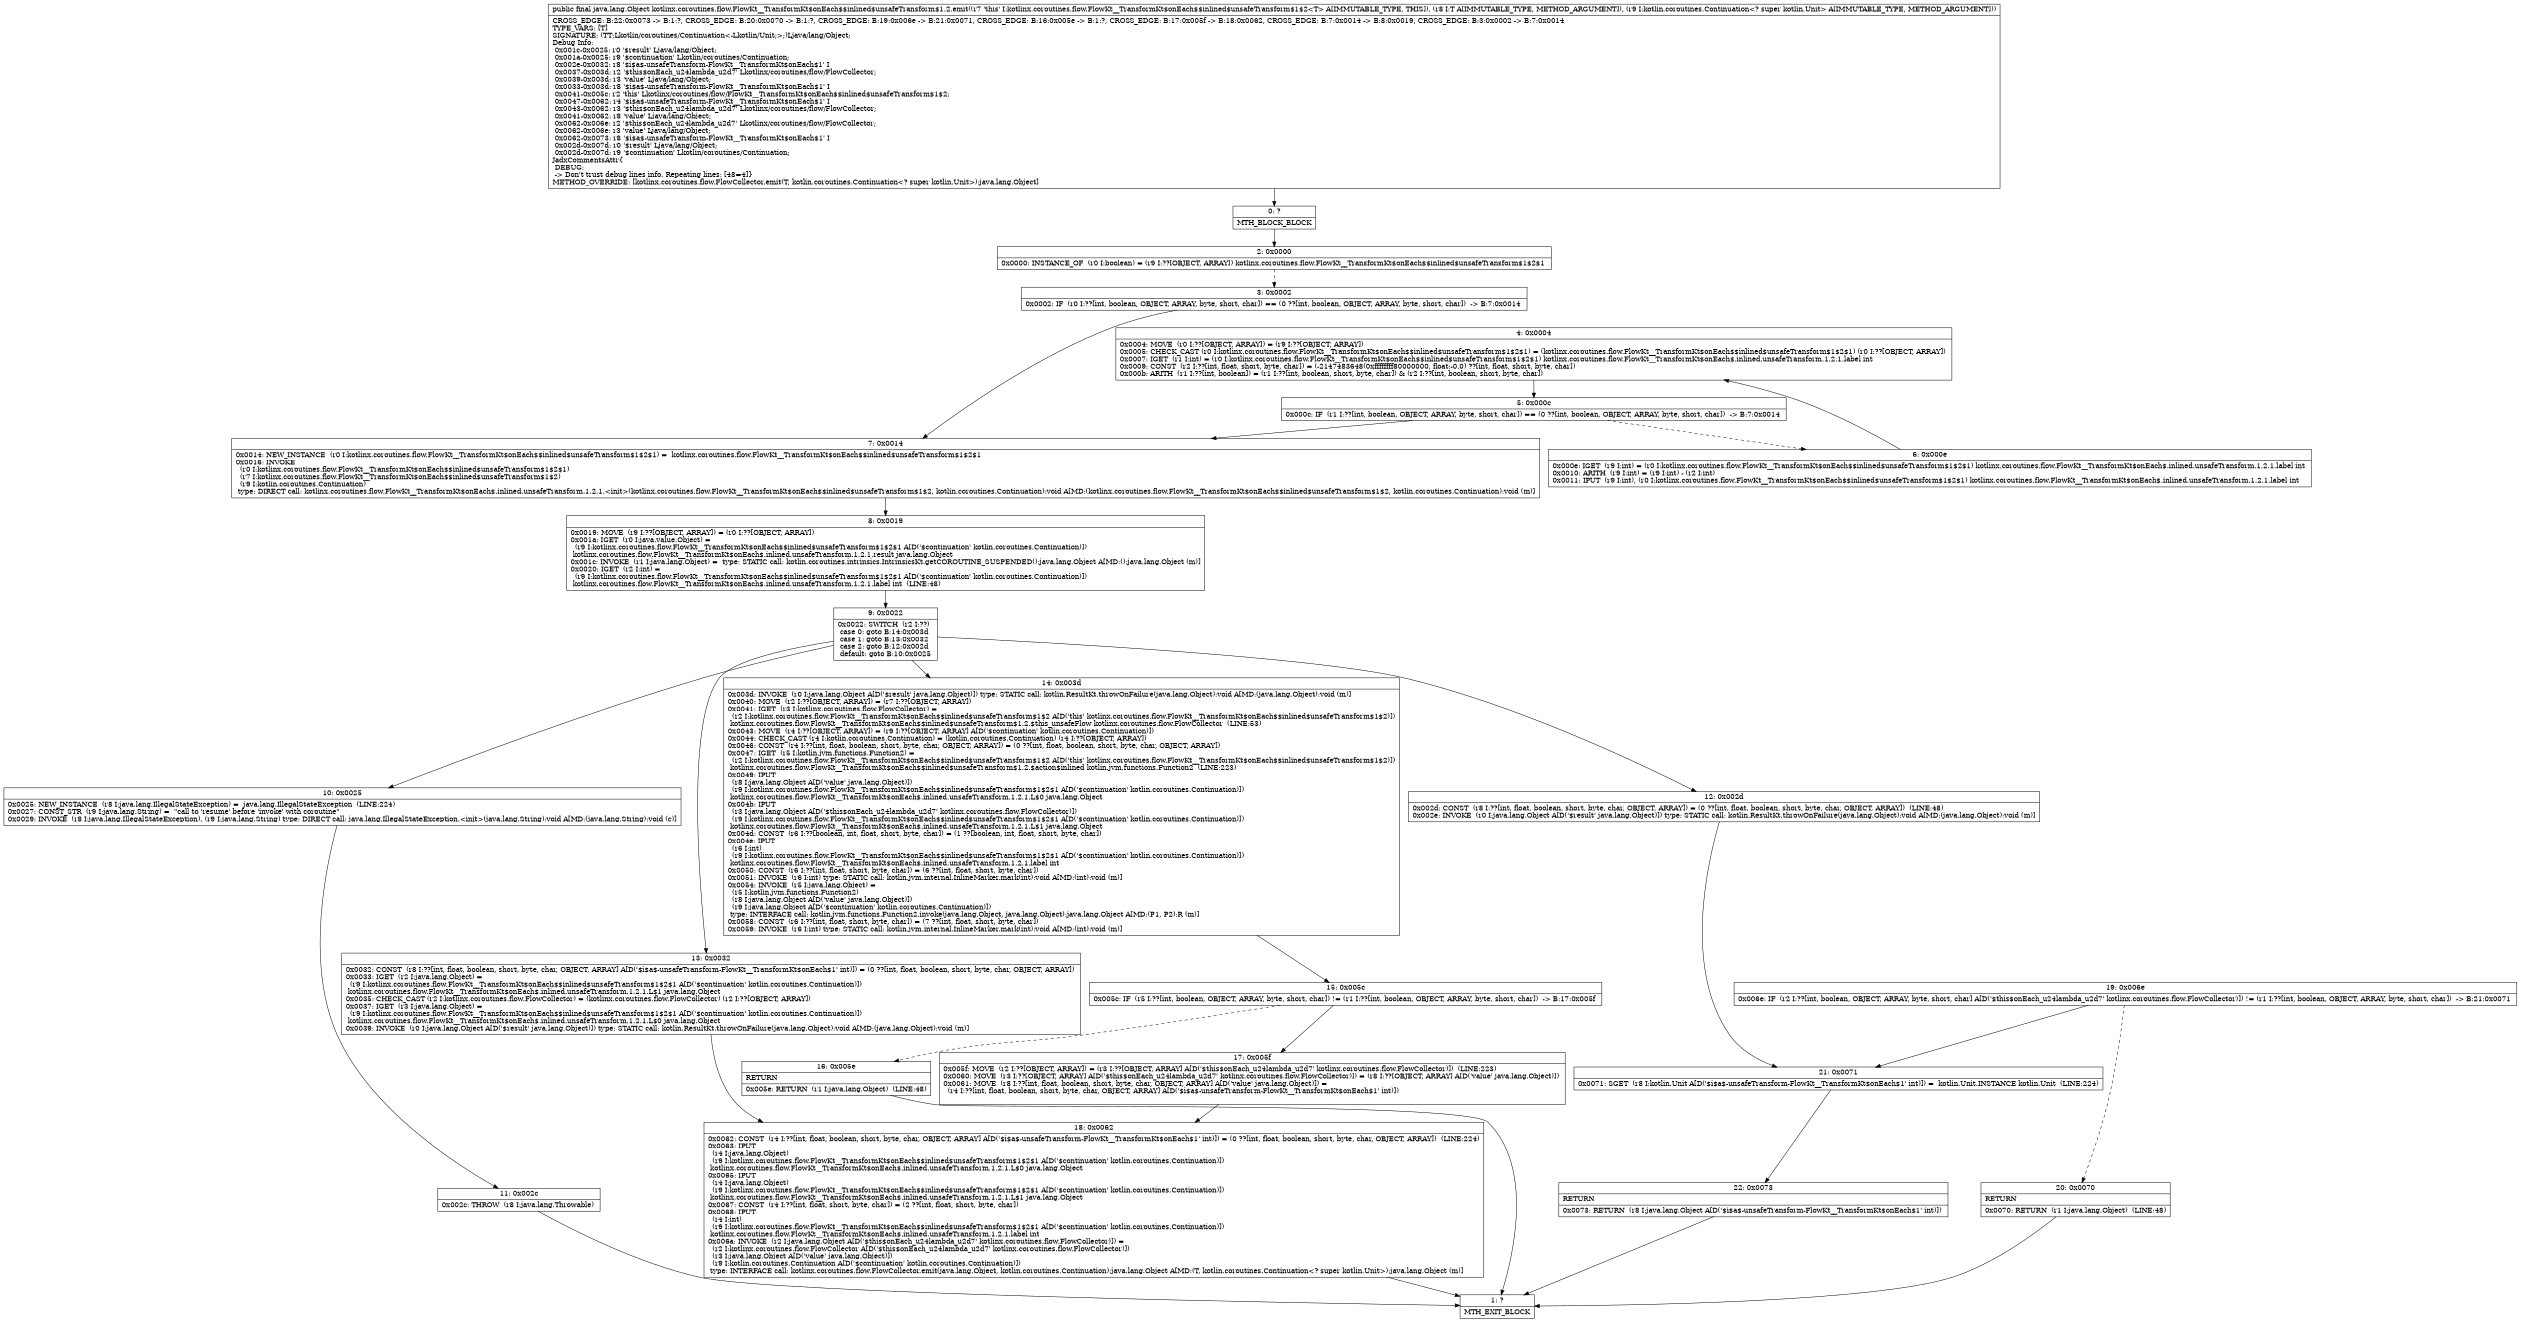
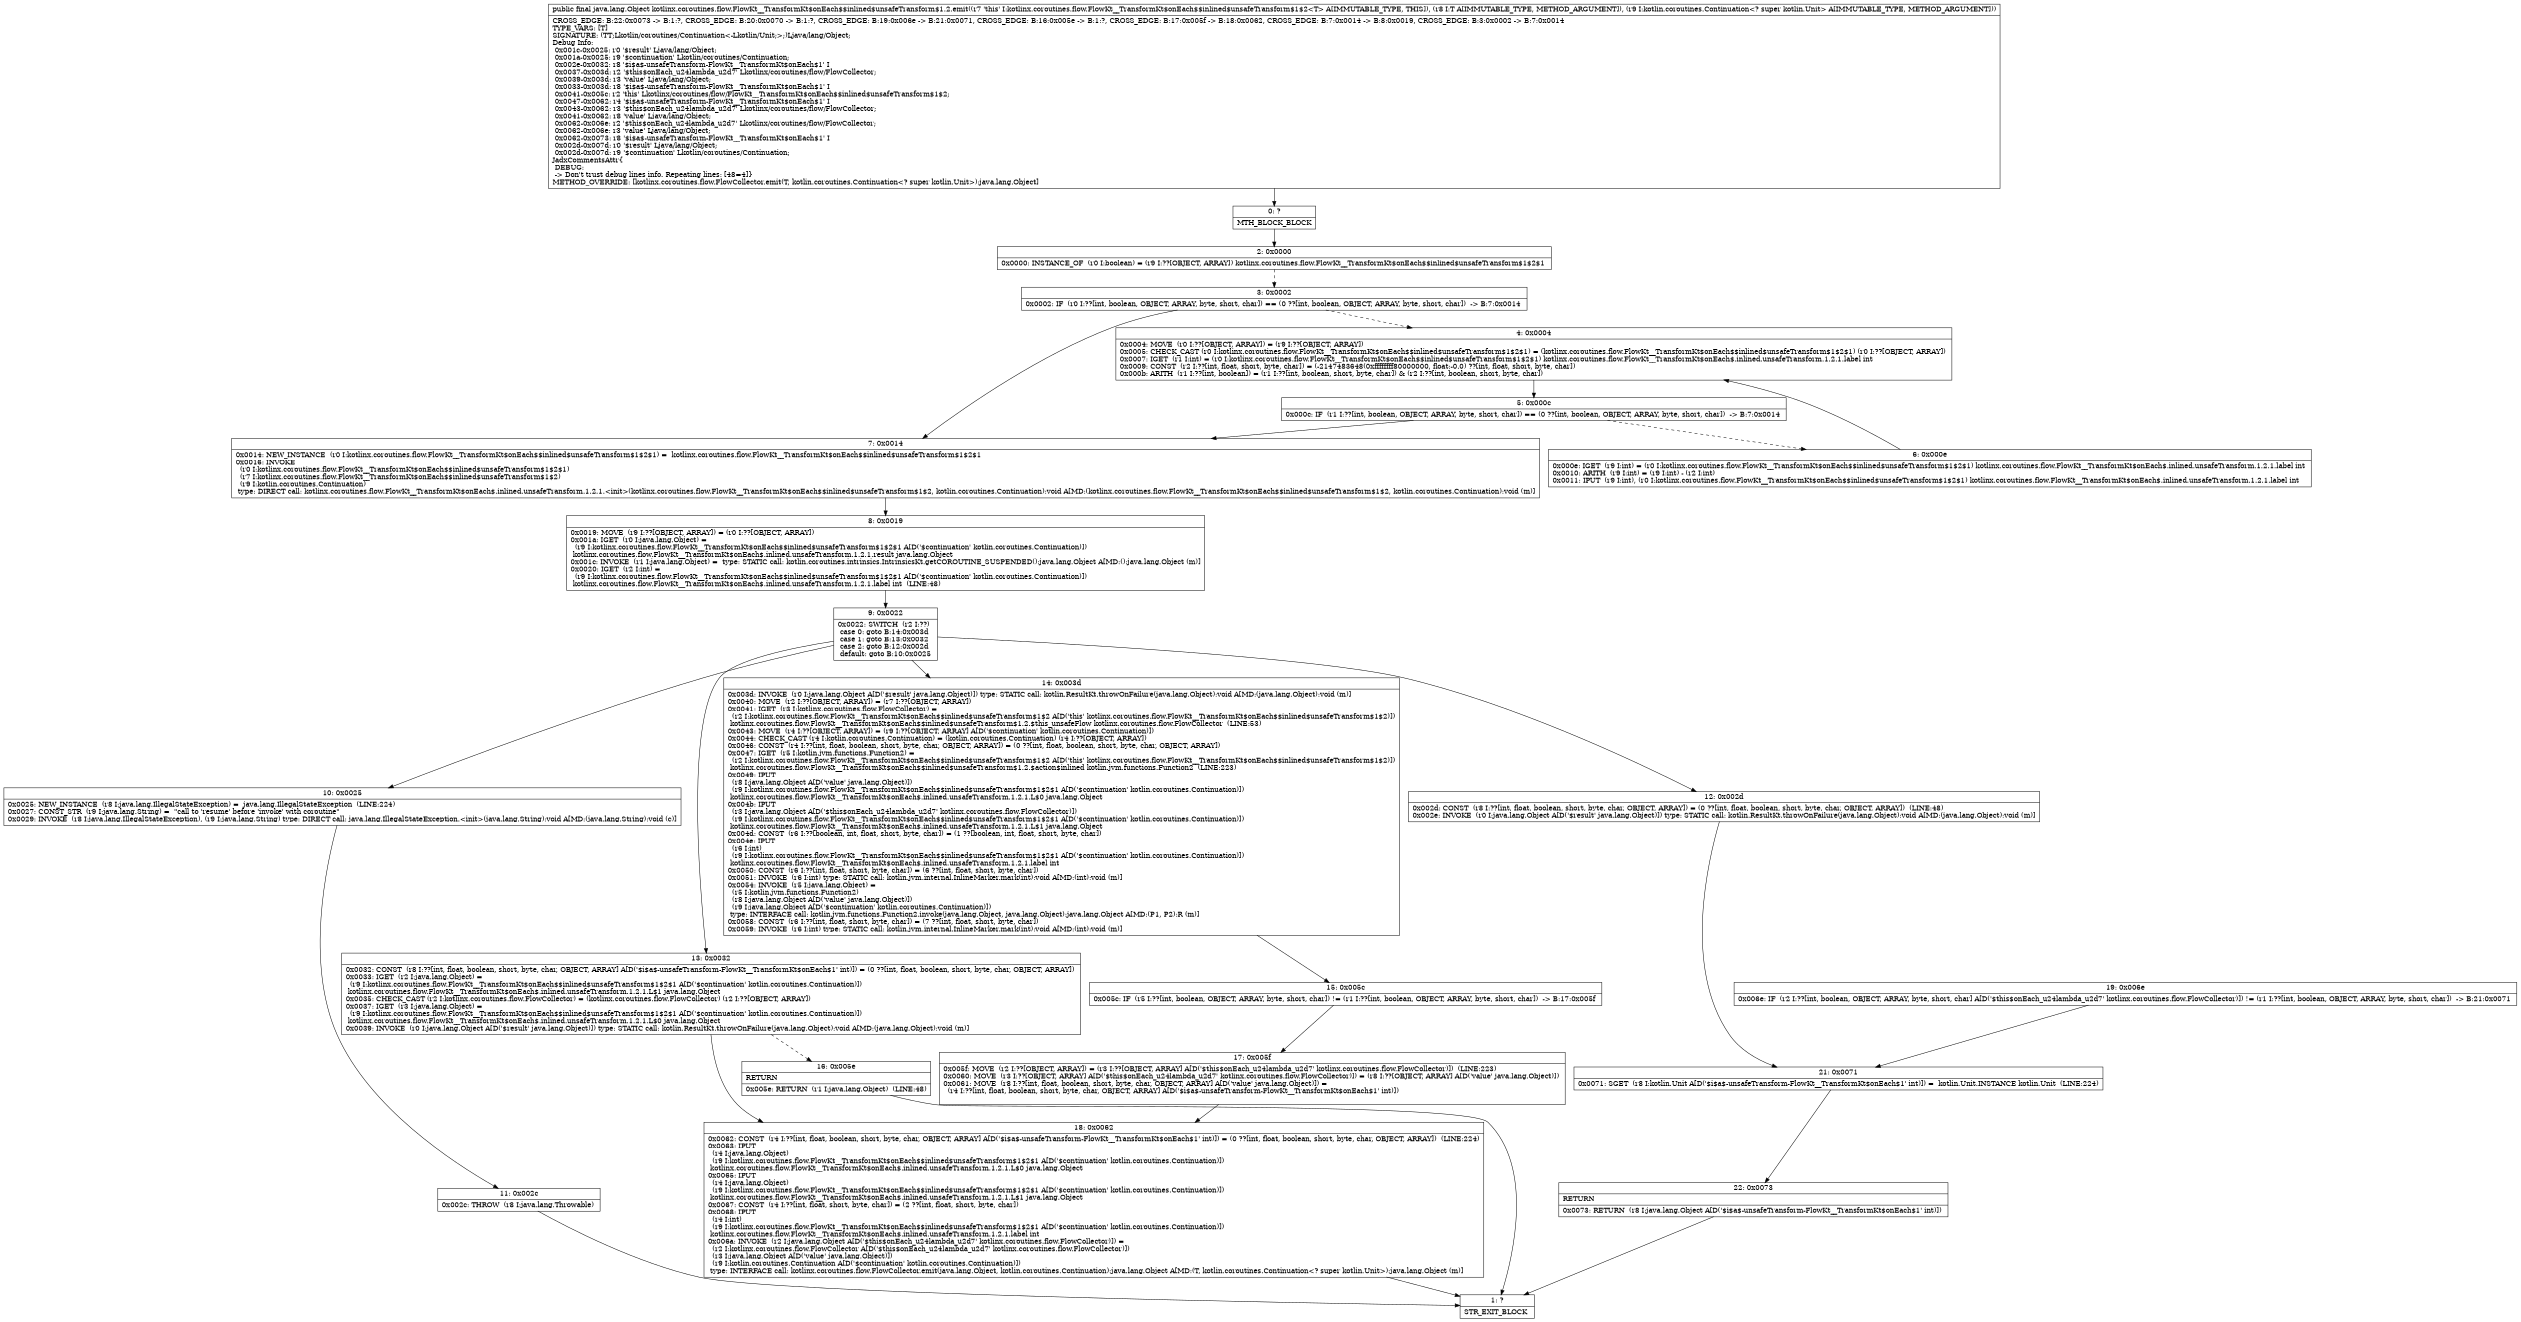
none -> (1367, 319)
(642, 540) -> (640, 540)
(1090, 1034) -> (789, 1047)
(2076, 1200) -> none
(1497, 1312) -> (1496, 1312)
